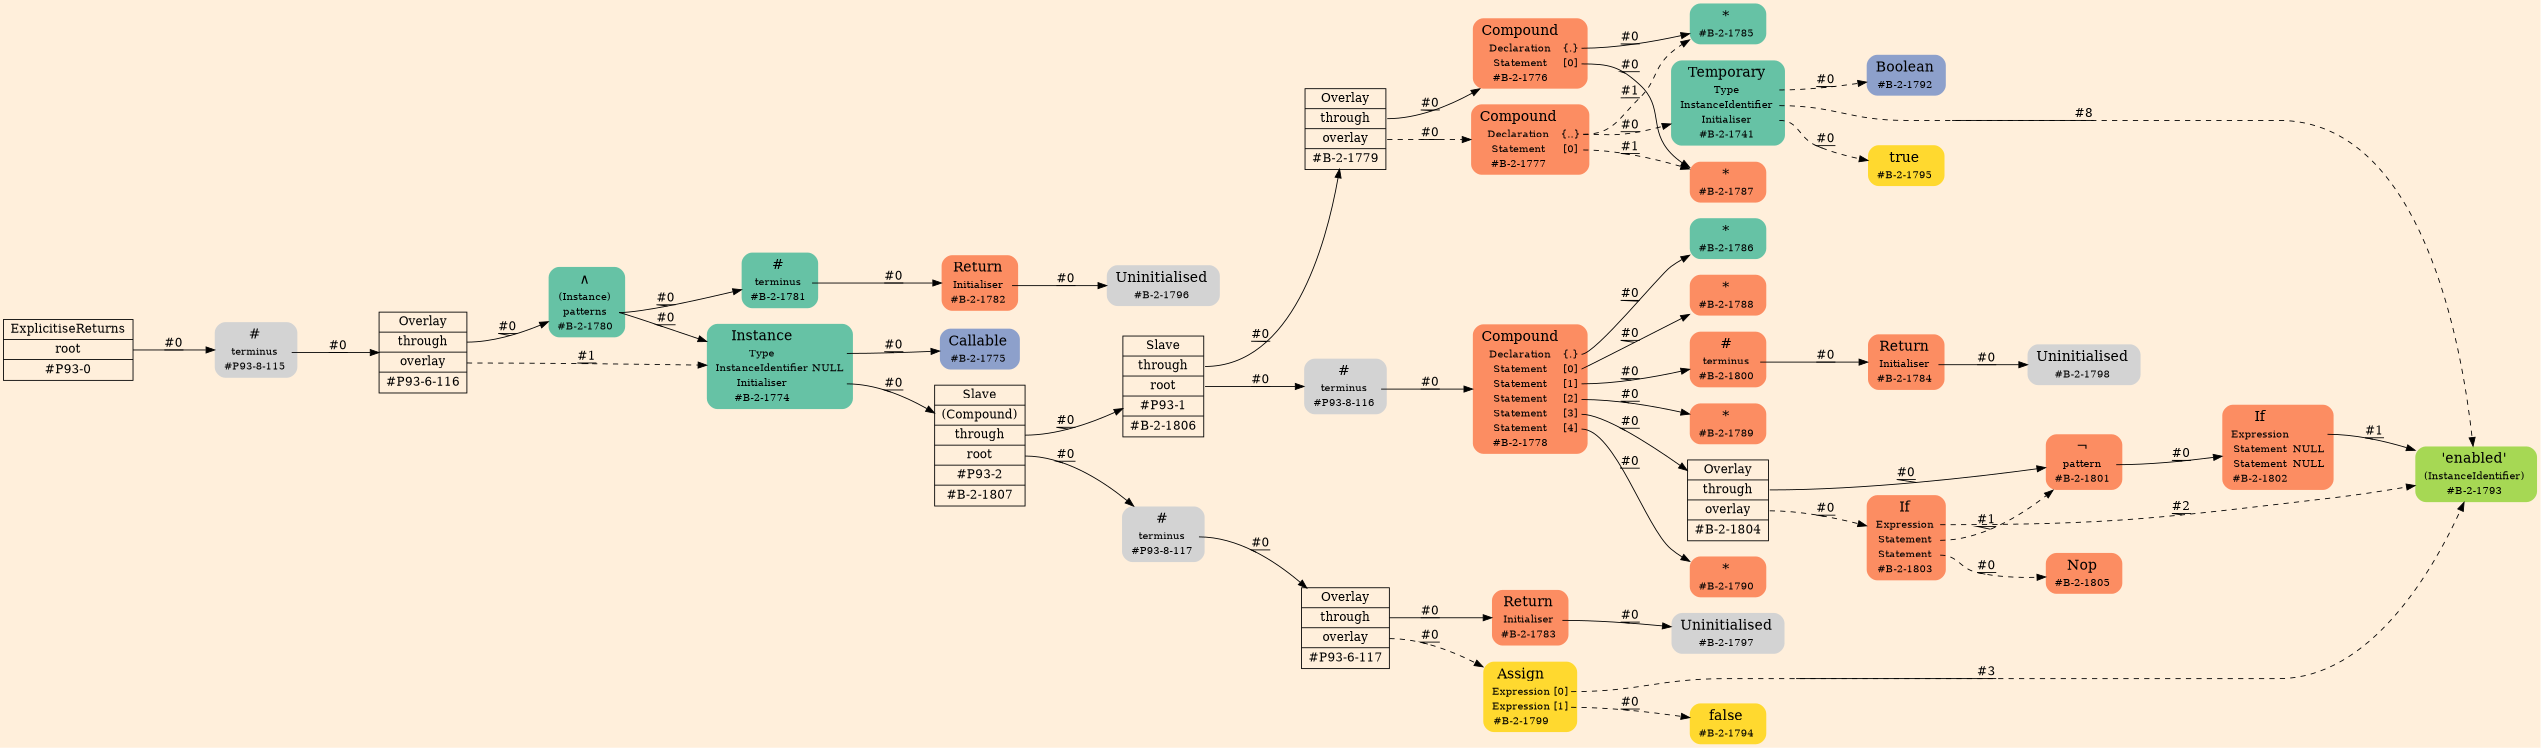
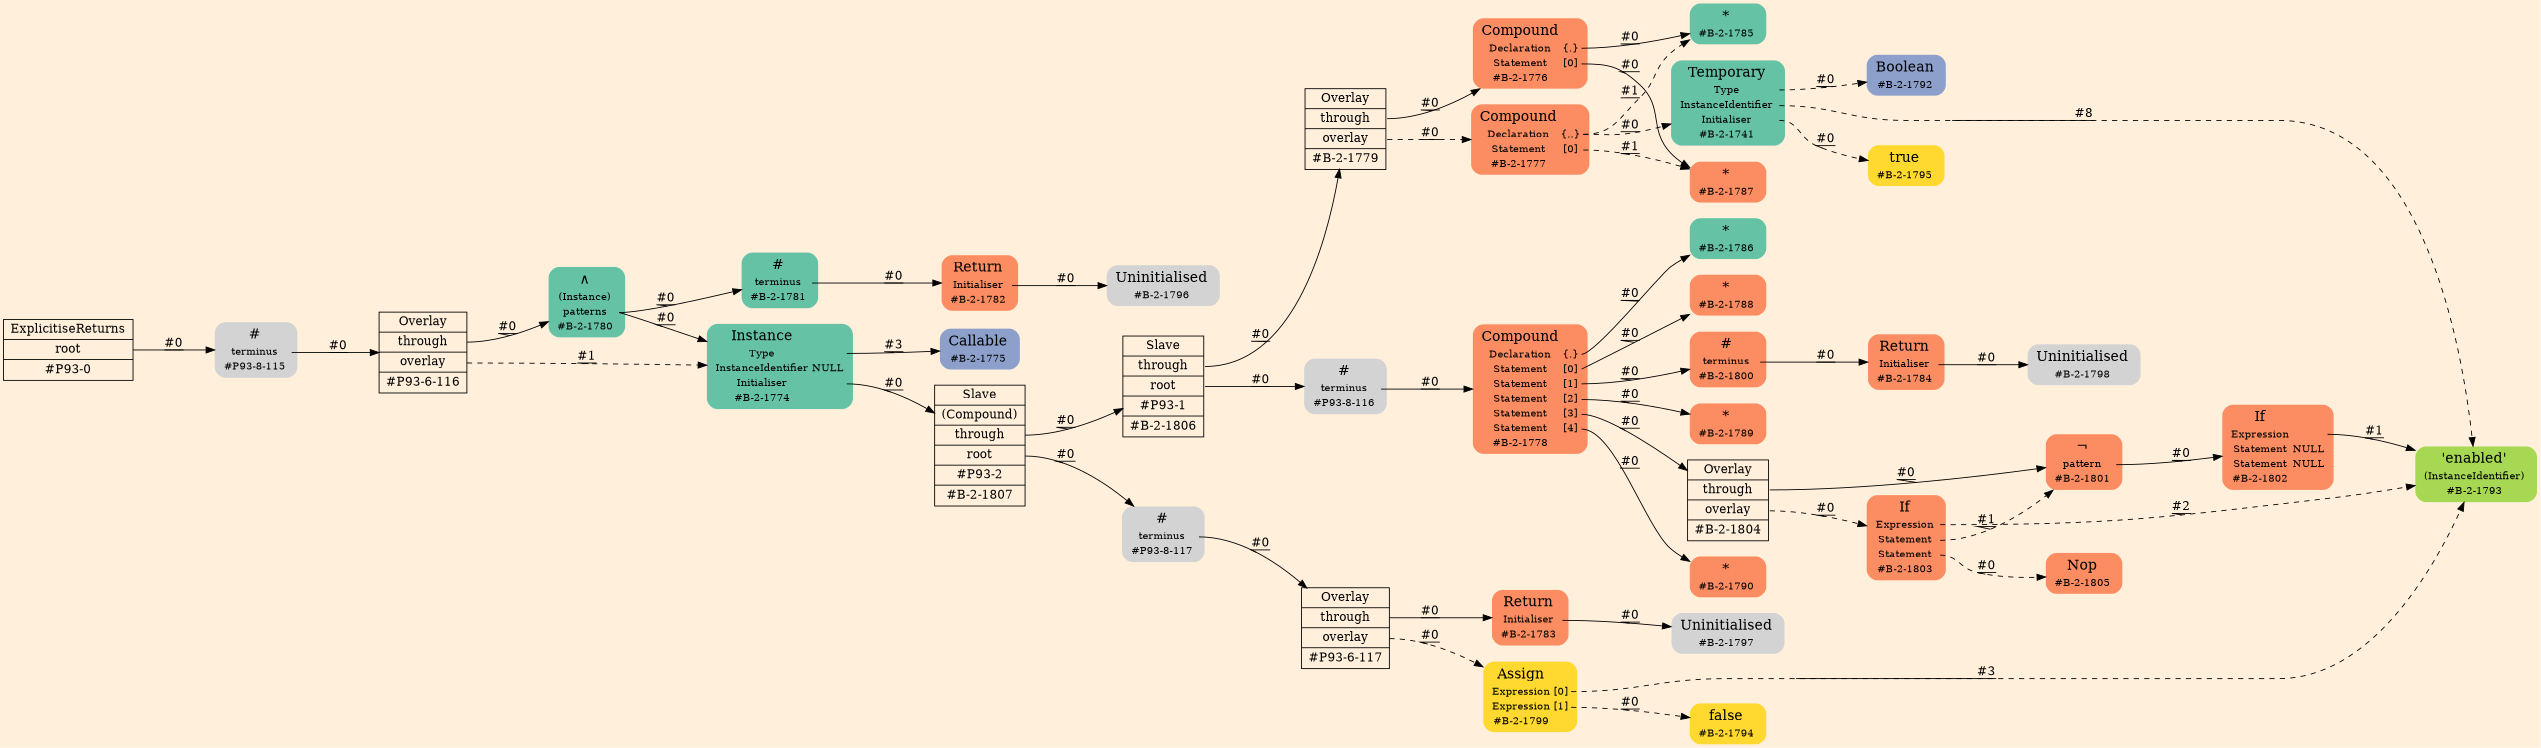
(894, 345) -> (894, 345)
